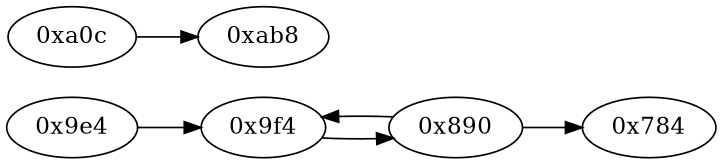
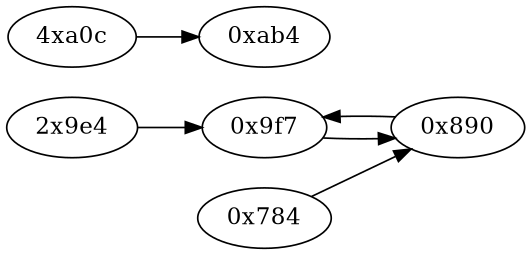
(72, 37) -> (72, 37)
(263, 37) -> (264, 37)
(72, 128) -> (72, 128)
(263, 128) -> (264, 128)
(544, 128) -> (354, 176)
